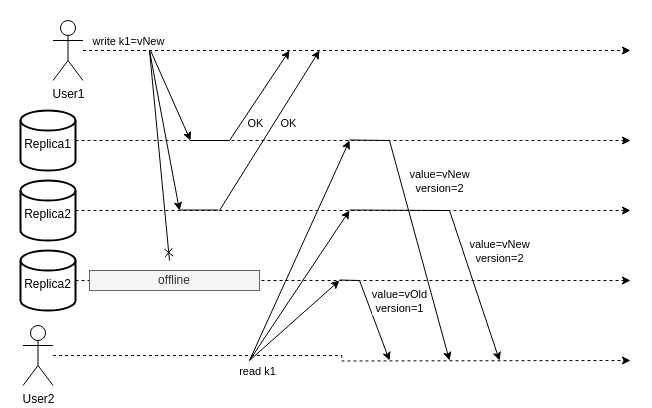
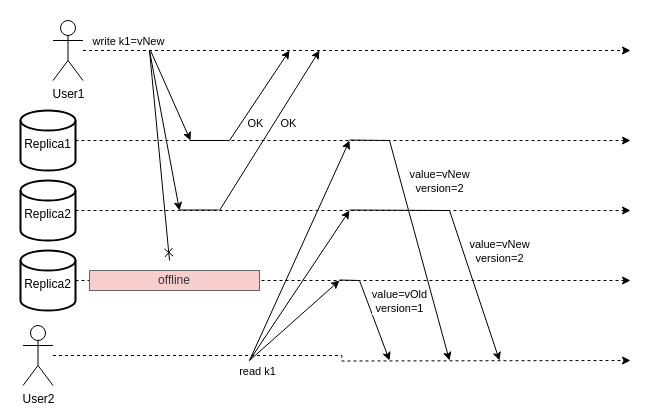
(175, 281) -> (175, 281)
